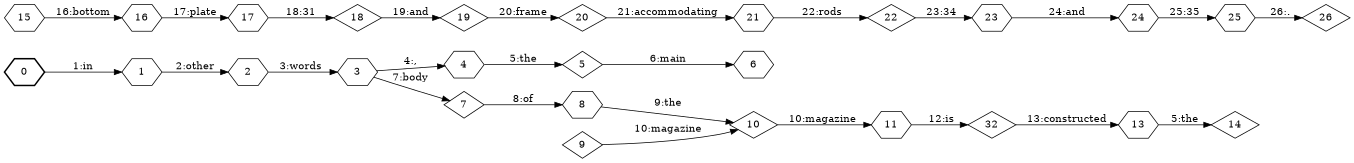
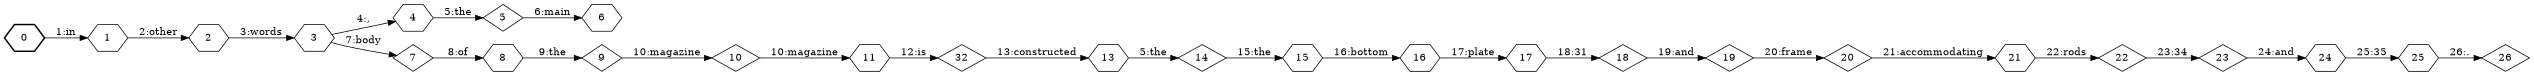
(992, 18) -> (2223, 58)
none -> (1250, 58)
(663, 114) -> (549, 58)
